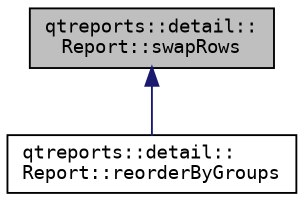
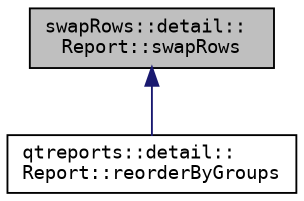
(152, 38) -> (152, 38)
